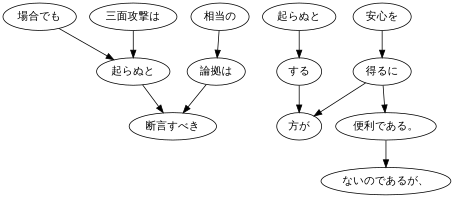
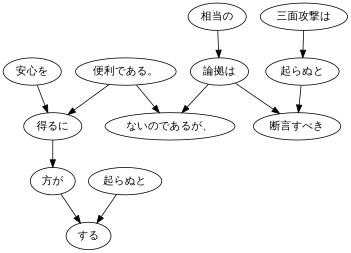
(40, 17) -> none
(299, 95) -> (68, 205)
(384, 95) -> (92, 97)
none -> (198, 96)
